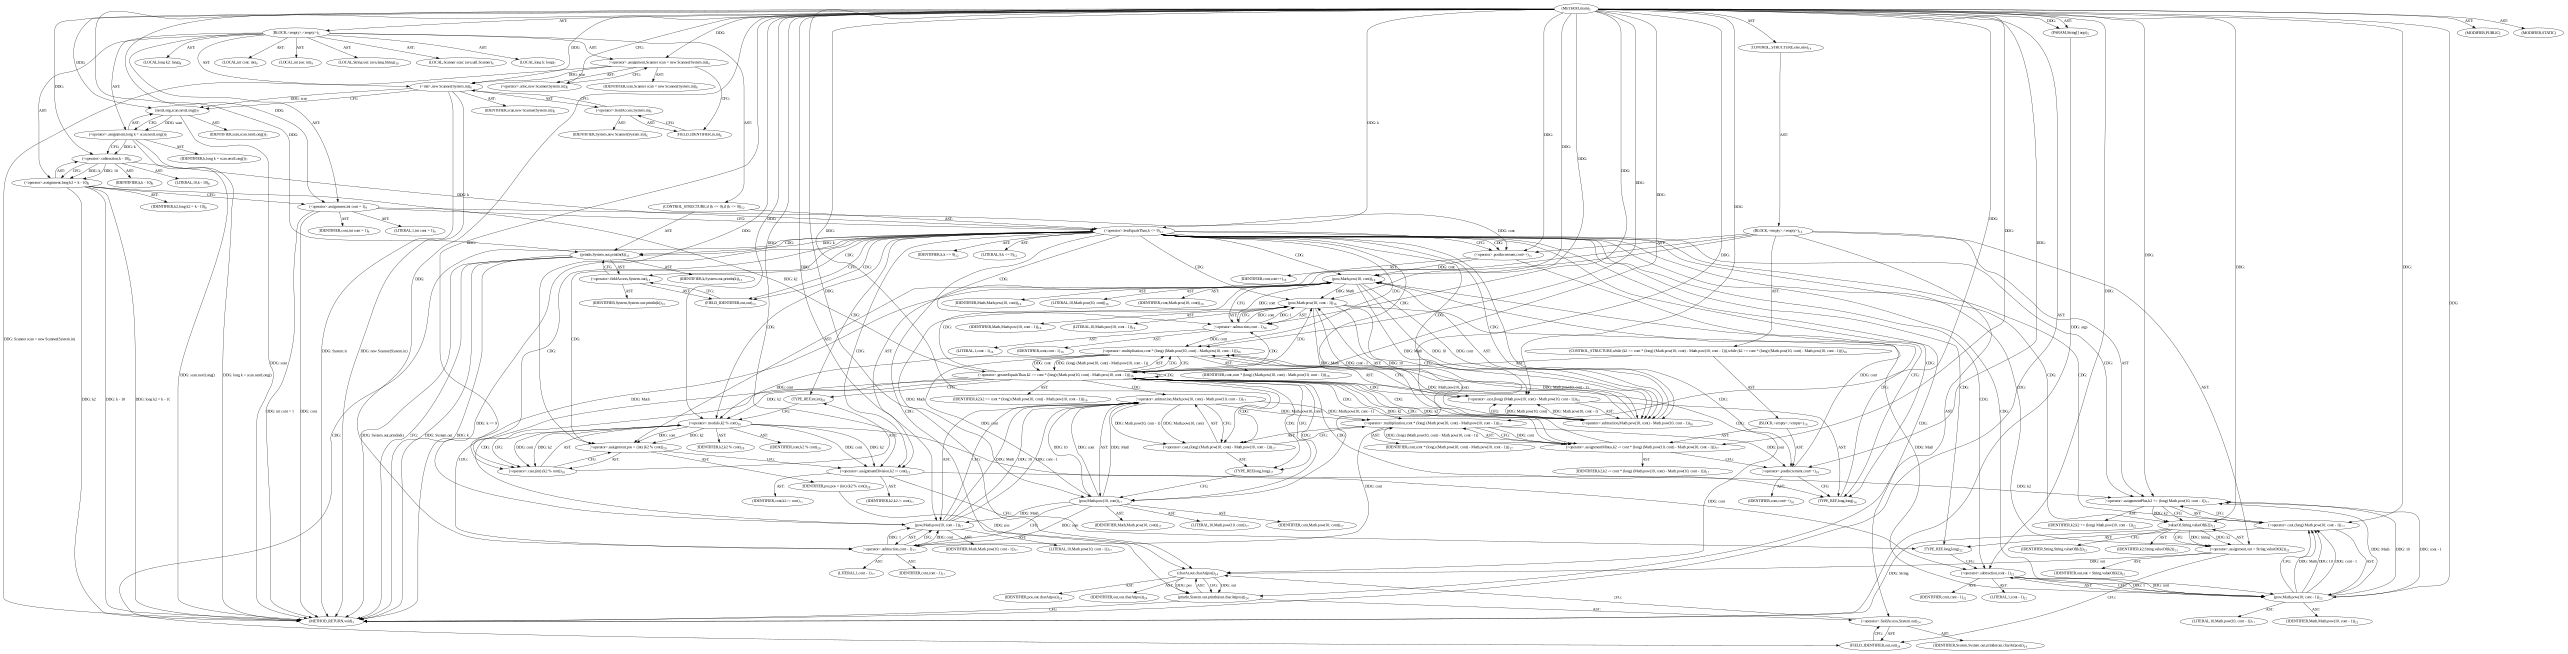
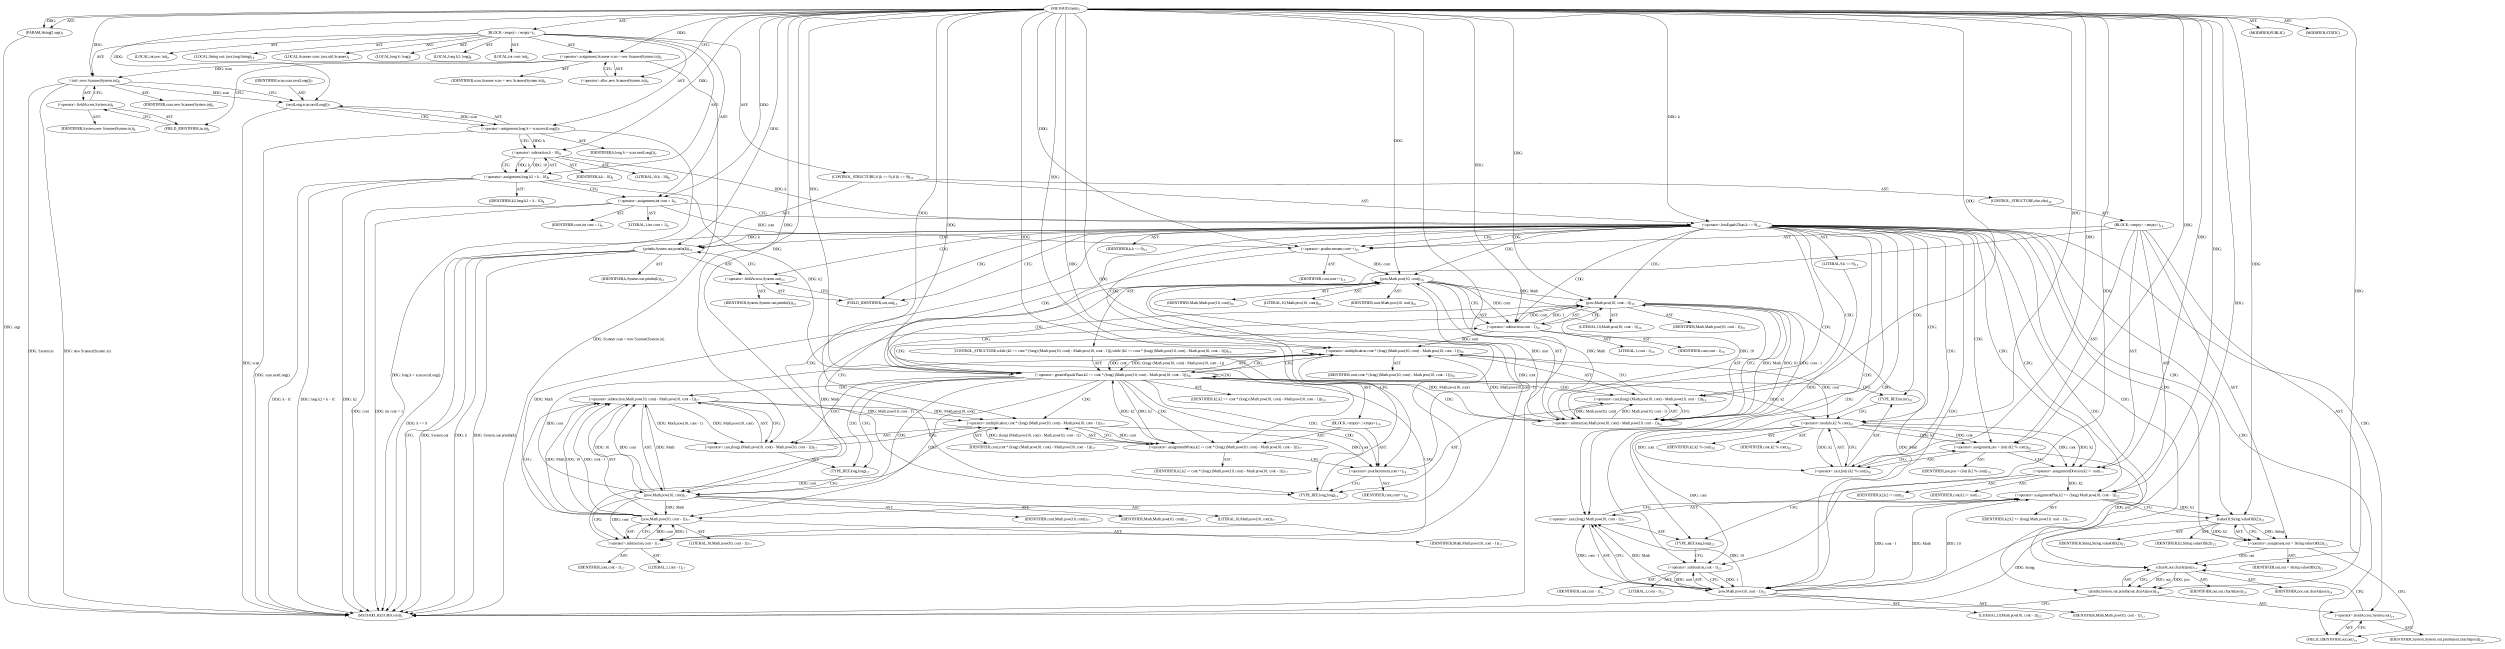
(1712, 14) -> (1457, 184)
(2264, 19) -> (1730, 419)
(207, 122) -> (295, 92)
(990, 529) -> (2108, 512)
(2136, 537) -> (2180, 532)
